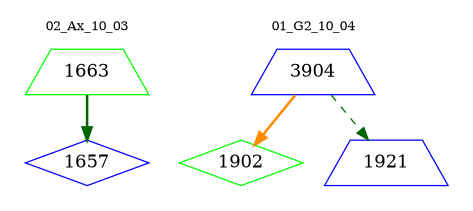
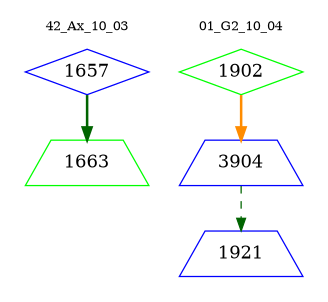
(87, 27) -> (87, 27)
(87, 111) -> (87, 111)
(279, 115) -> (241, 111)
